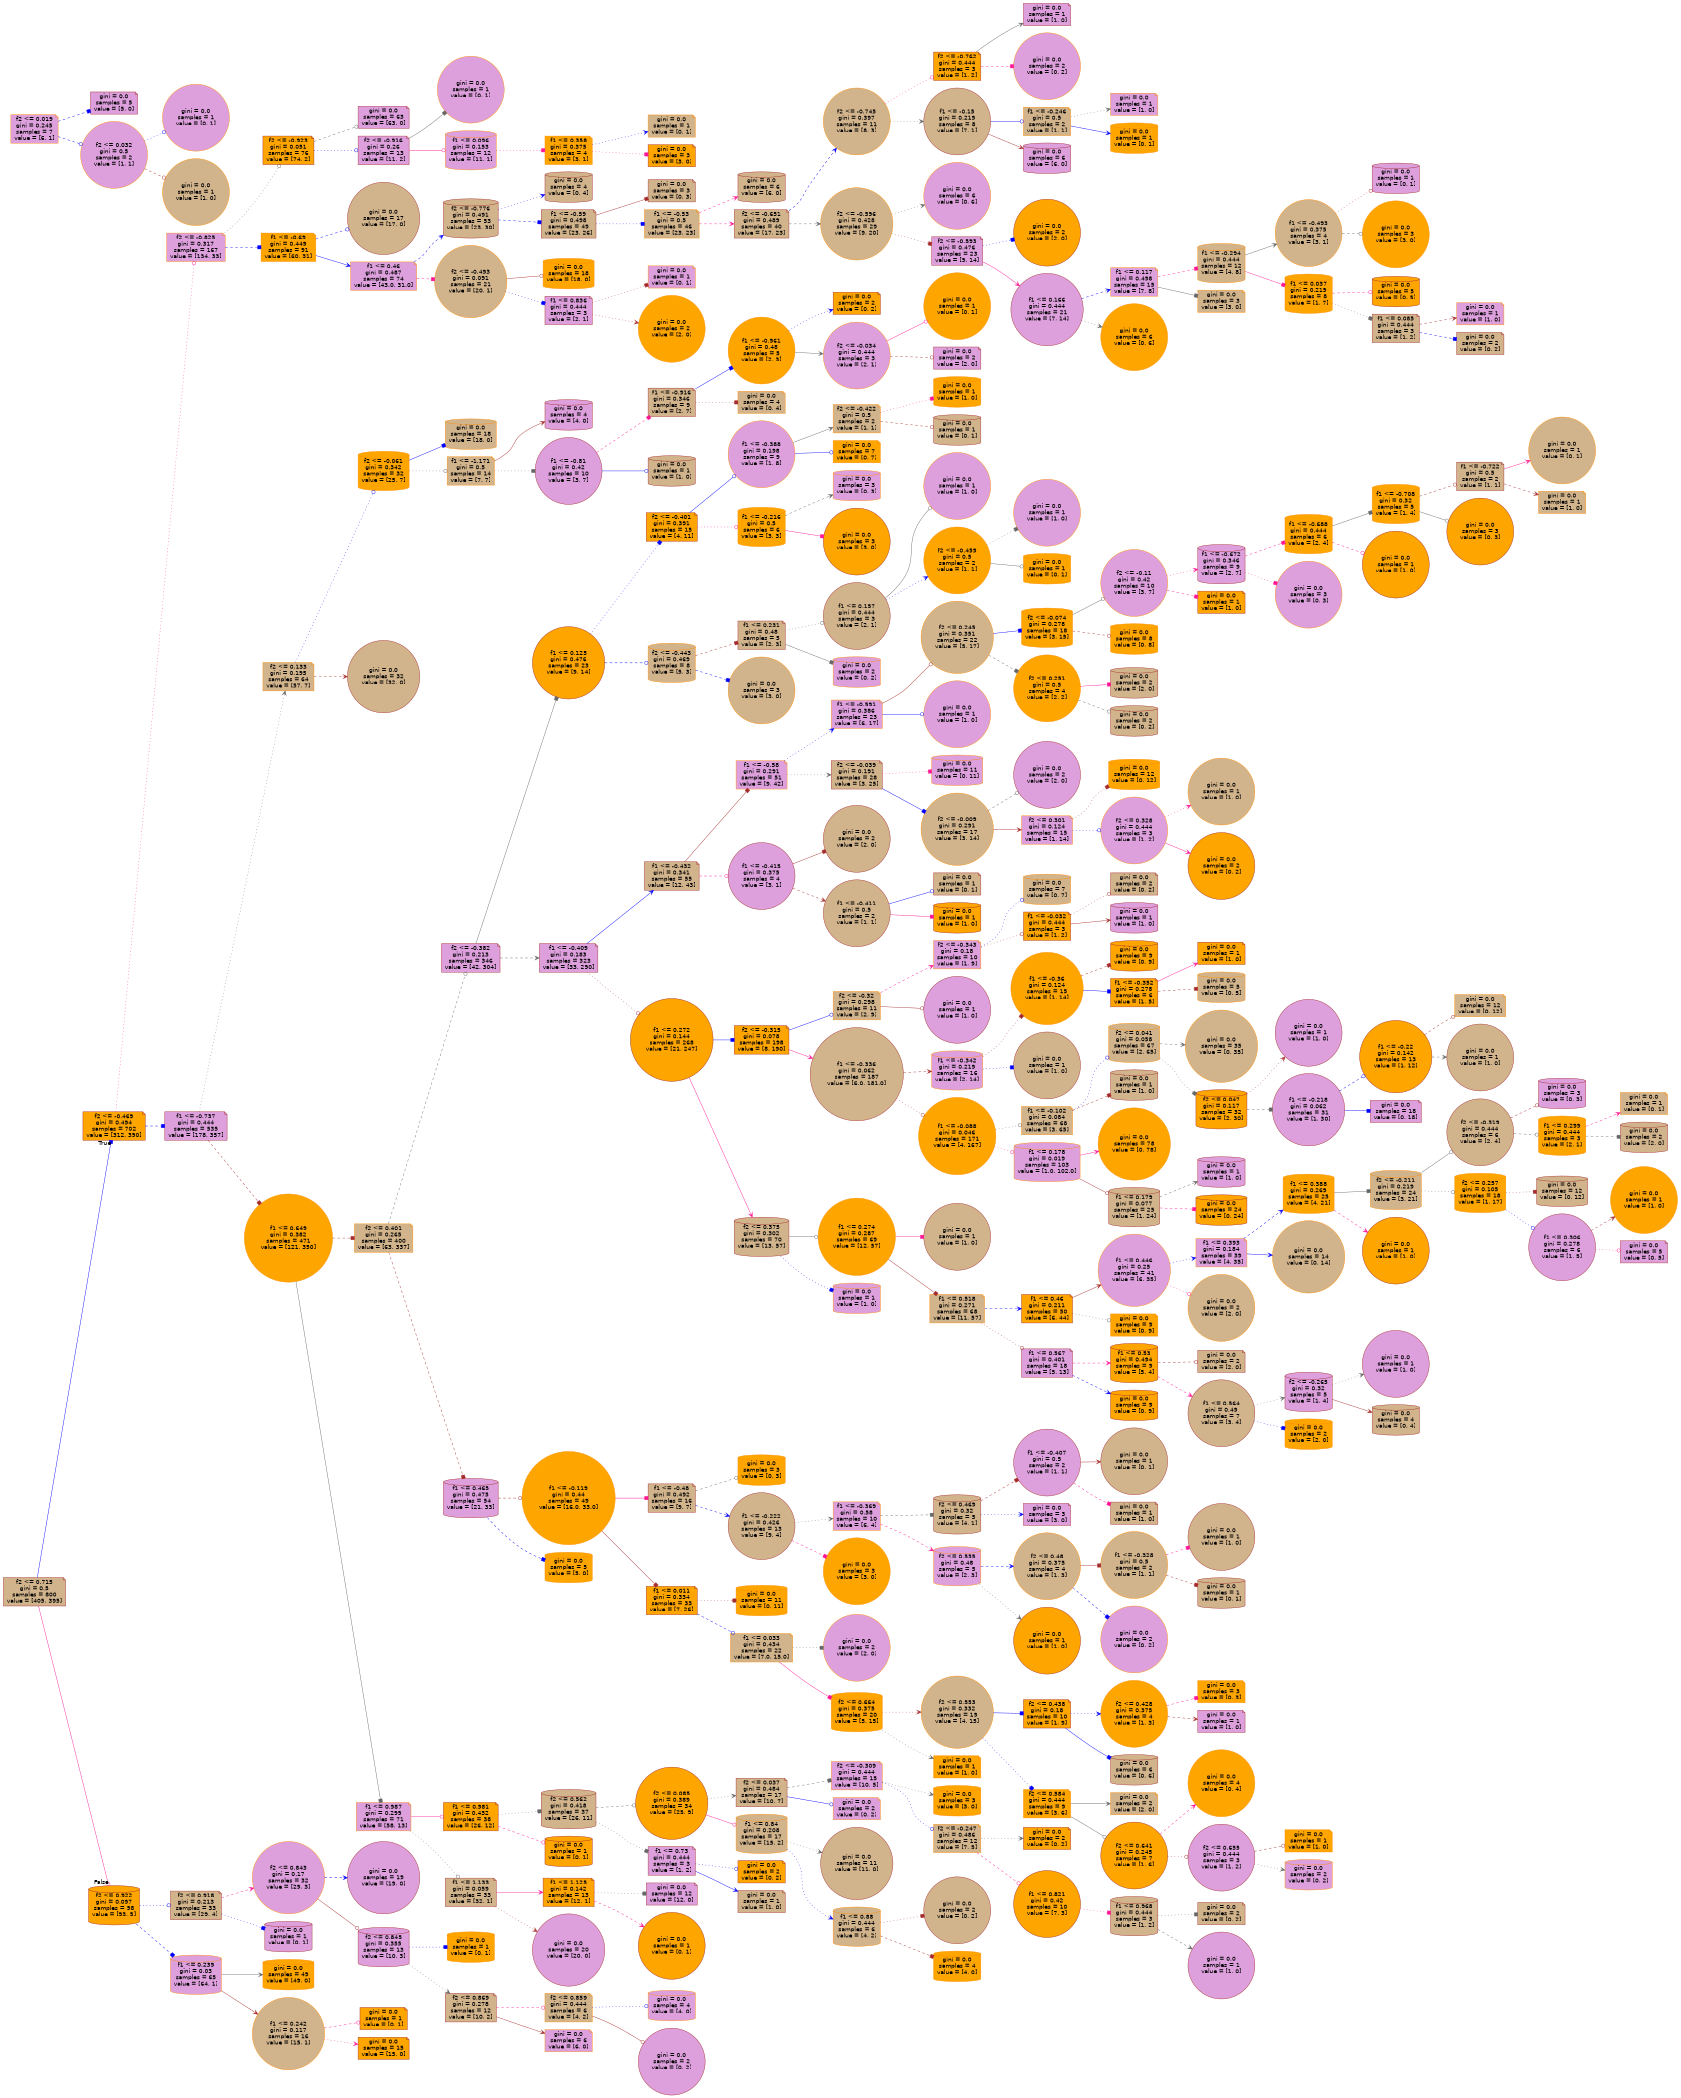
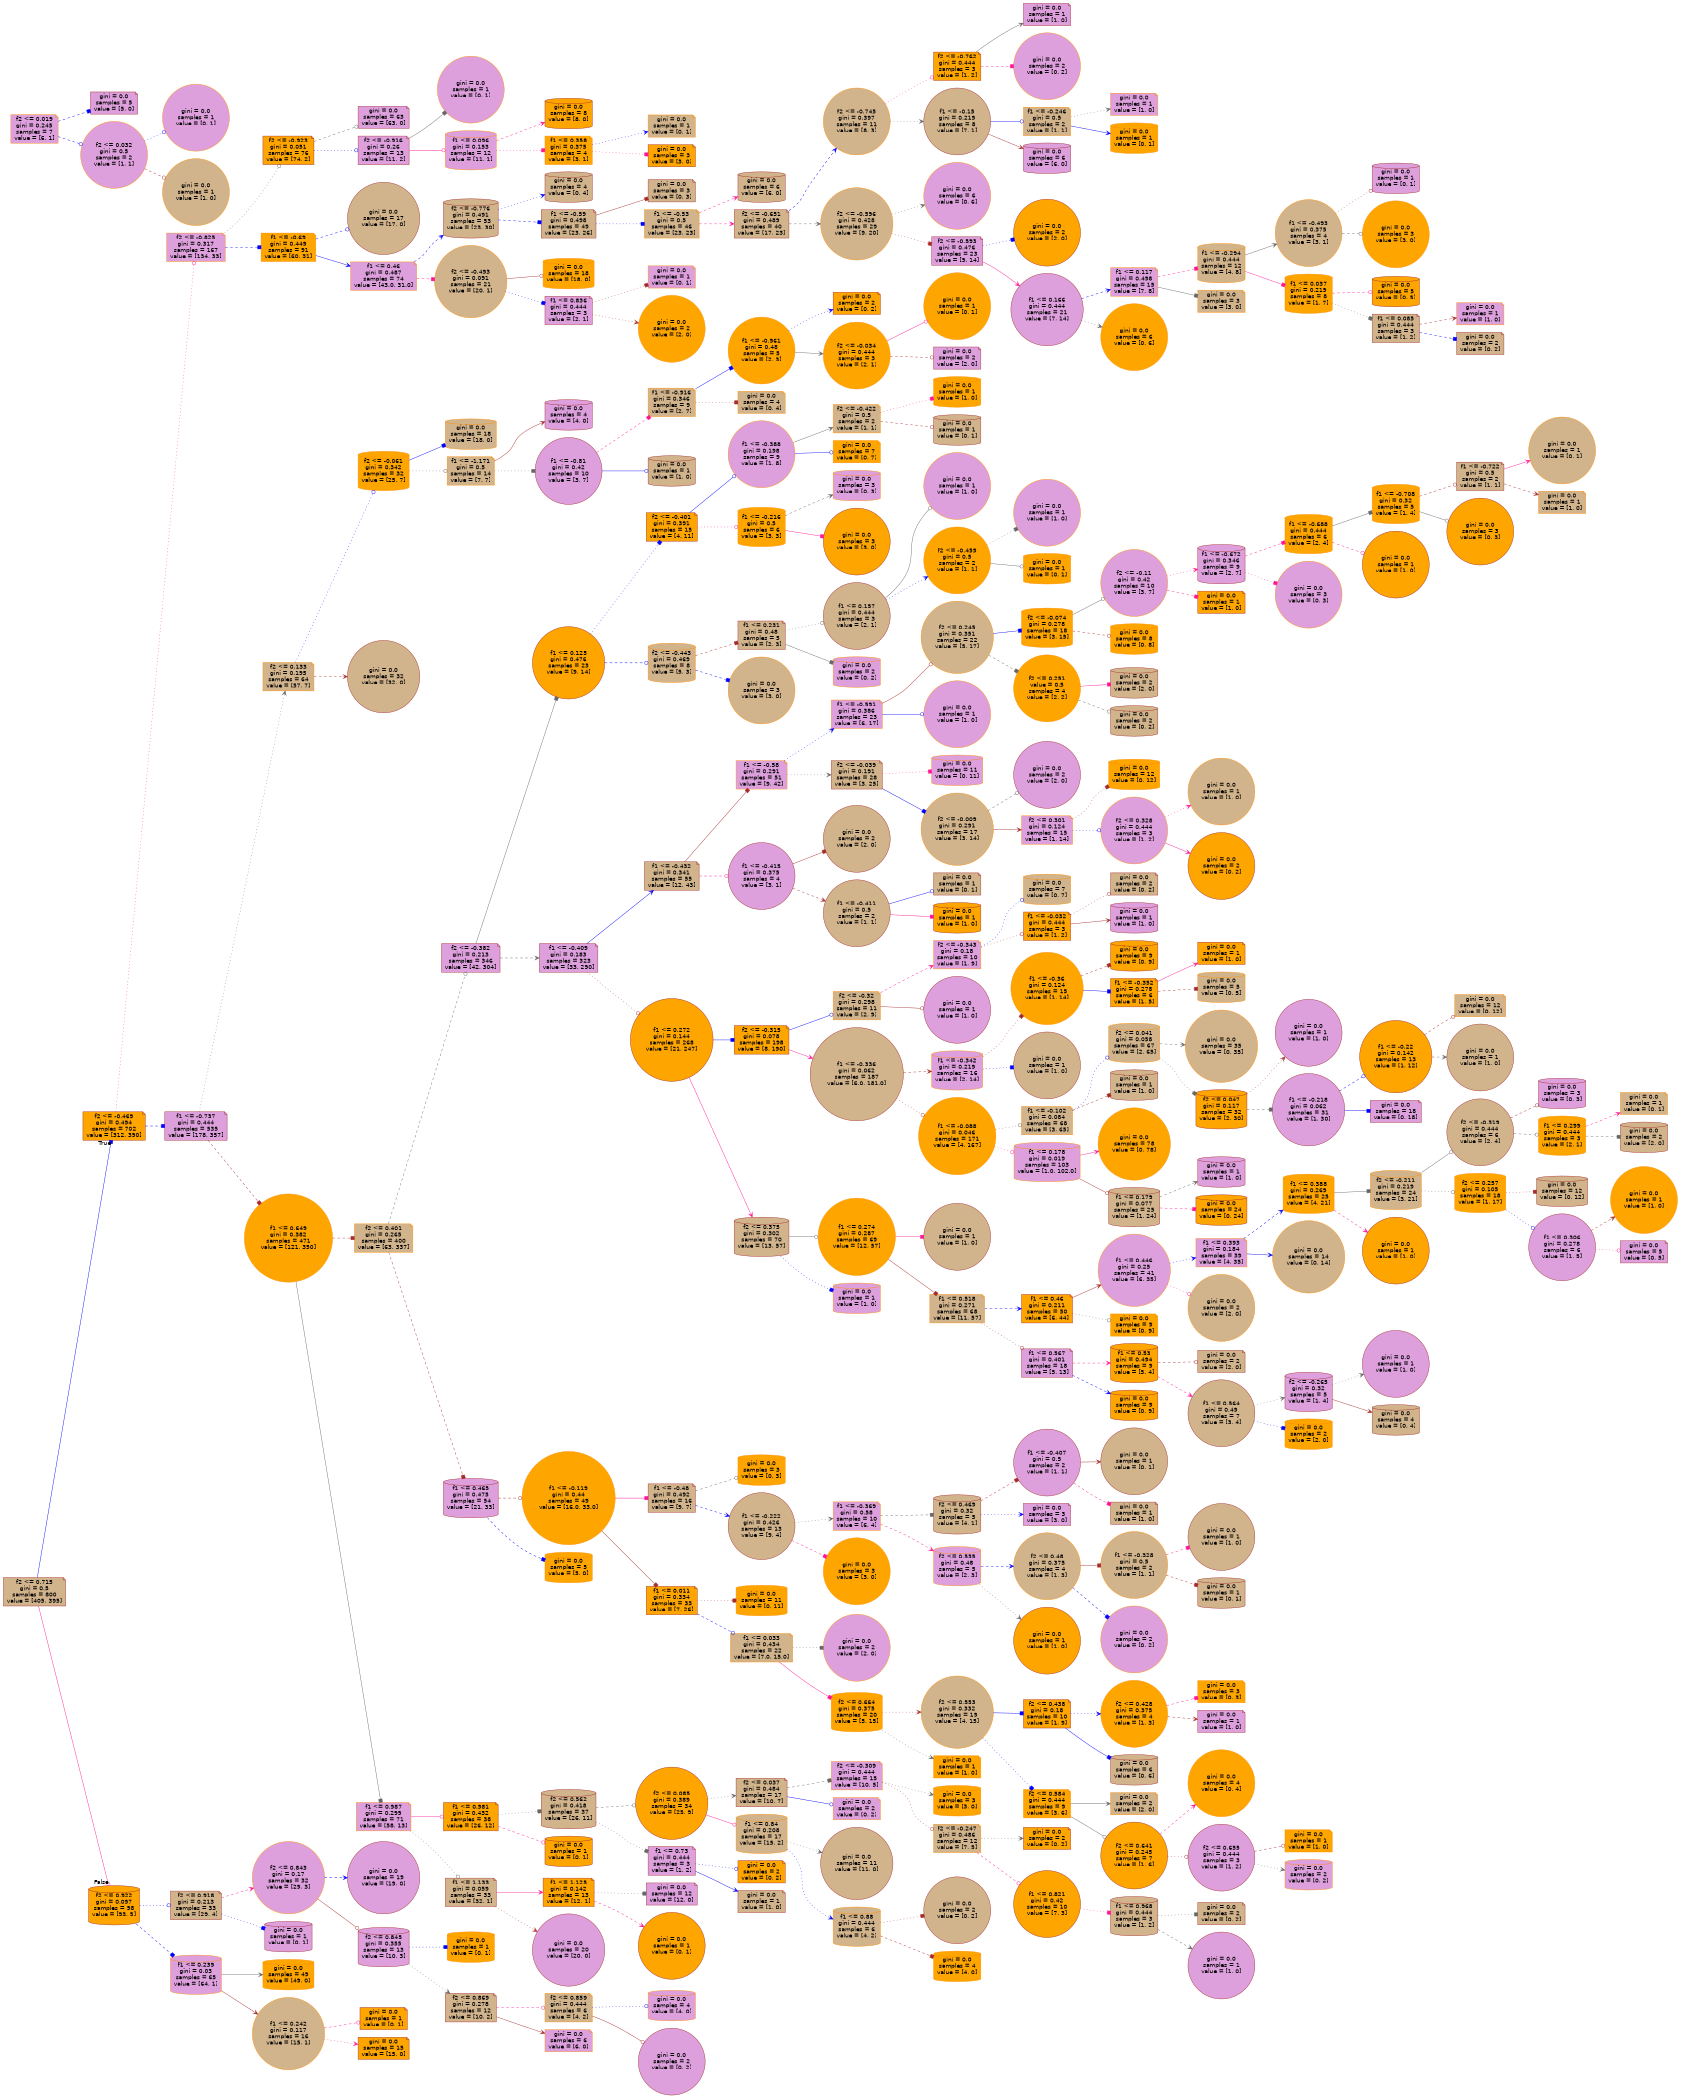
none -> (569, 114)
(857, 356) -> (857, 356)
(672, 402) -> (672, 402)
(1047, 688) -> (1047, 688)
(909, 1802) -> (909, 1802)
